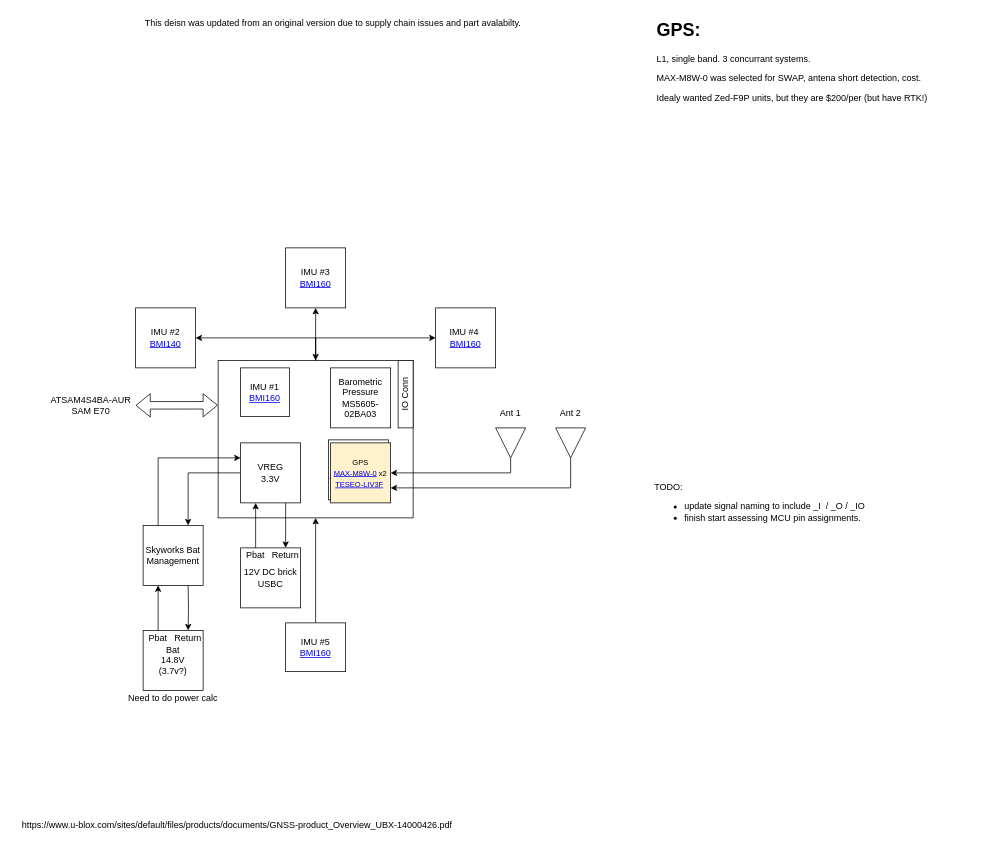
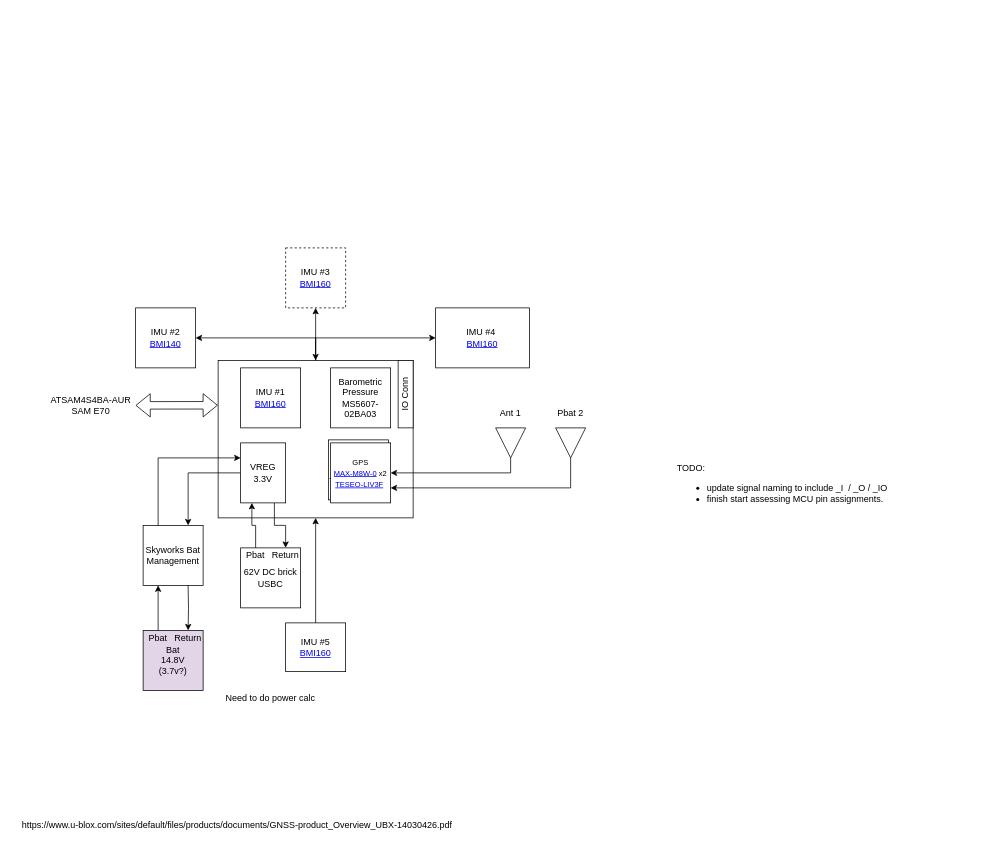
(334, 23) -> none
(799, 64) -> none
(315, 278) -> (315, 278)
(465, 338) -> (482, 338)
(265, 392) -> (270, 398)
(360, 398) -> (360, 398)
(570, 413) -> (570, 413)
(270, 473) -> (263, 473)
(360, 473) -> (360, 473)
(270, 578) -> (270, 578)
(803, 597) -> (825, 578)
(173, 660) -> (173, 660)
(173, 698) -> (270, 698)
(237, 825) -> (237, 825)
